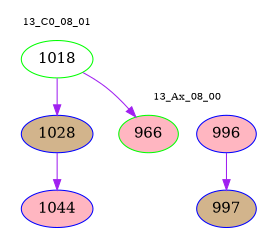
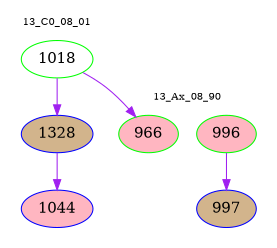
(188, 97) -> (188, 97)
(57, 134) -> (57, 134)
(226, 134) -> (226, 134)
